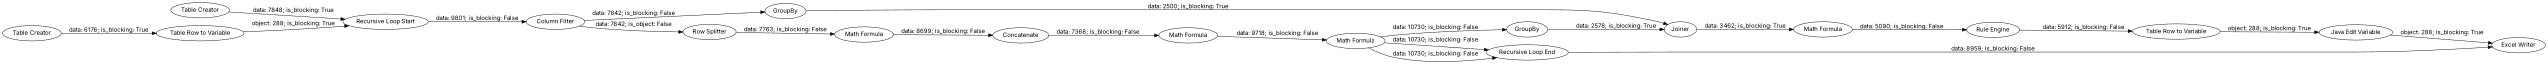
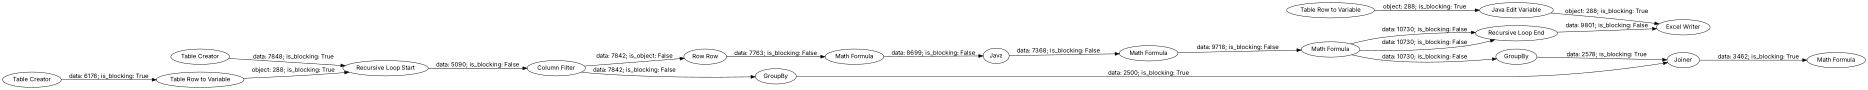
(477, 19) -> (478, 65)
(1993, 30) -> none
(710, 32) -> (705, 57)
(1021, 35) -> (996, 56)
(1993, 49) -> (1607, 26)
